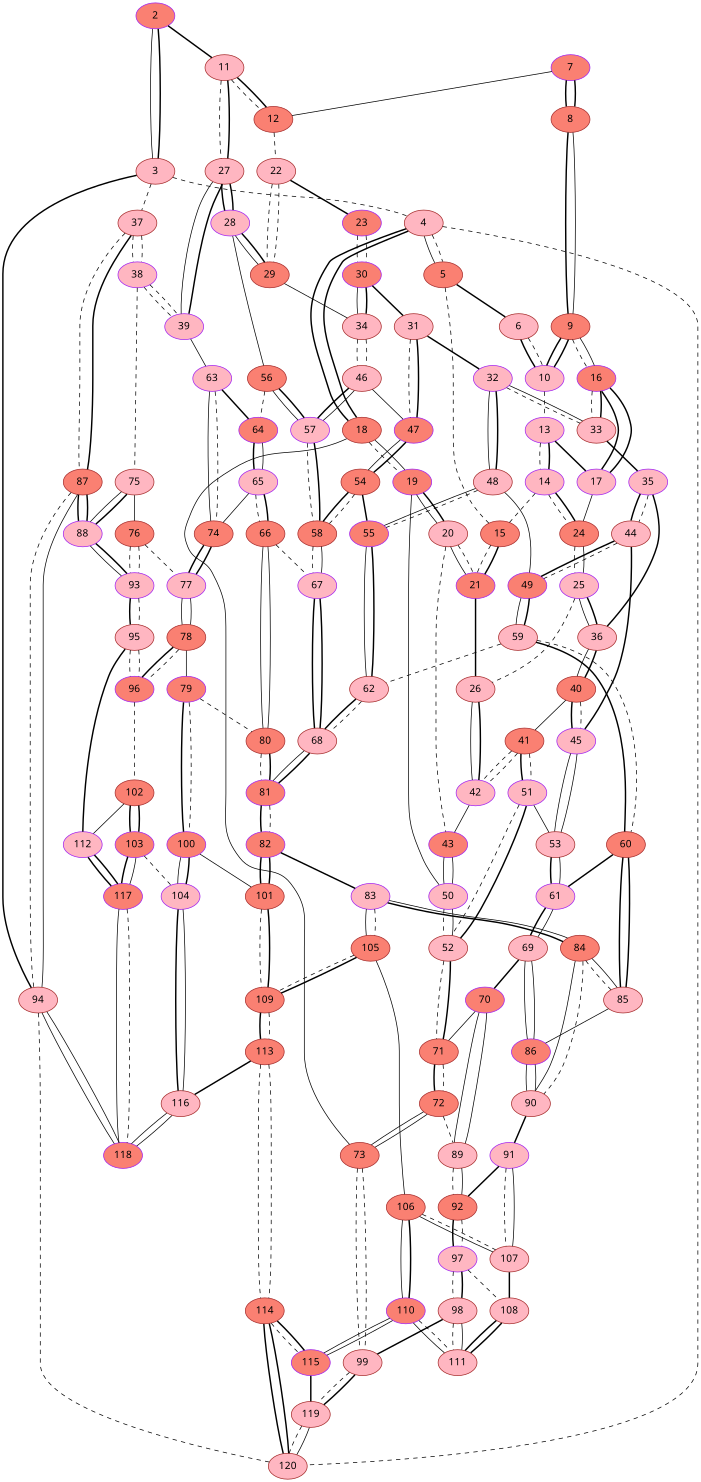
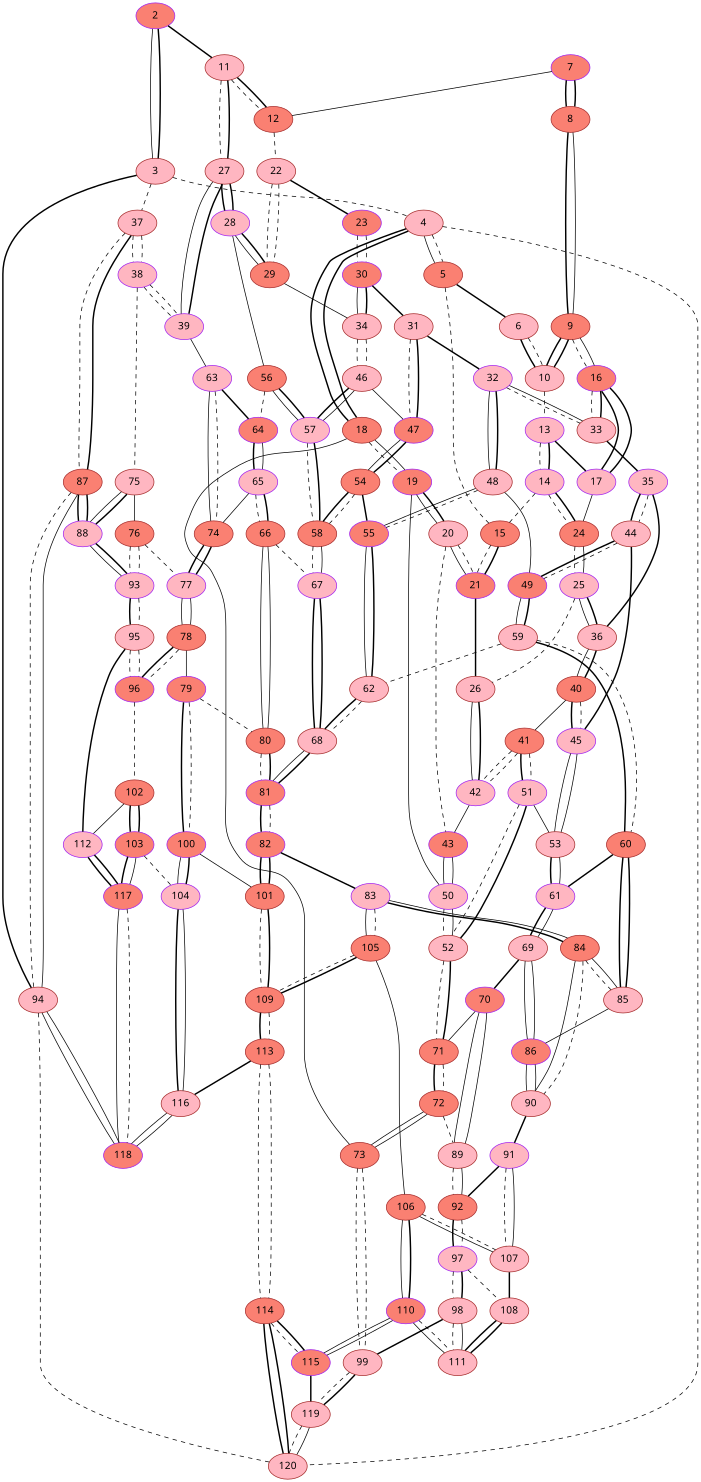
(545, 378) -> (545, 378)
